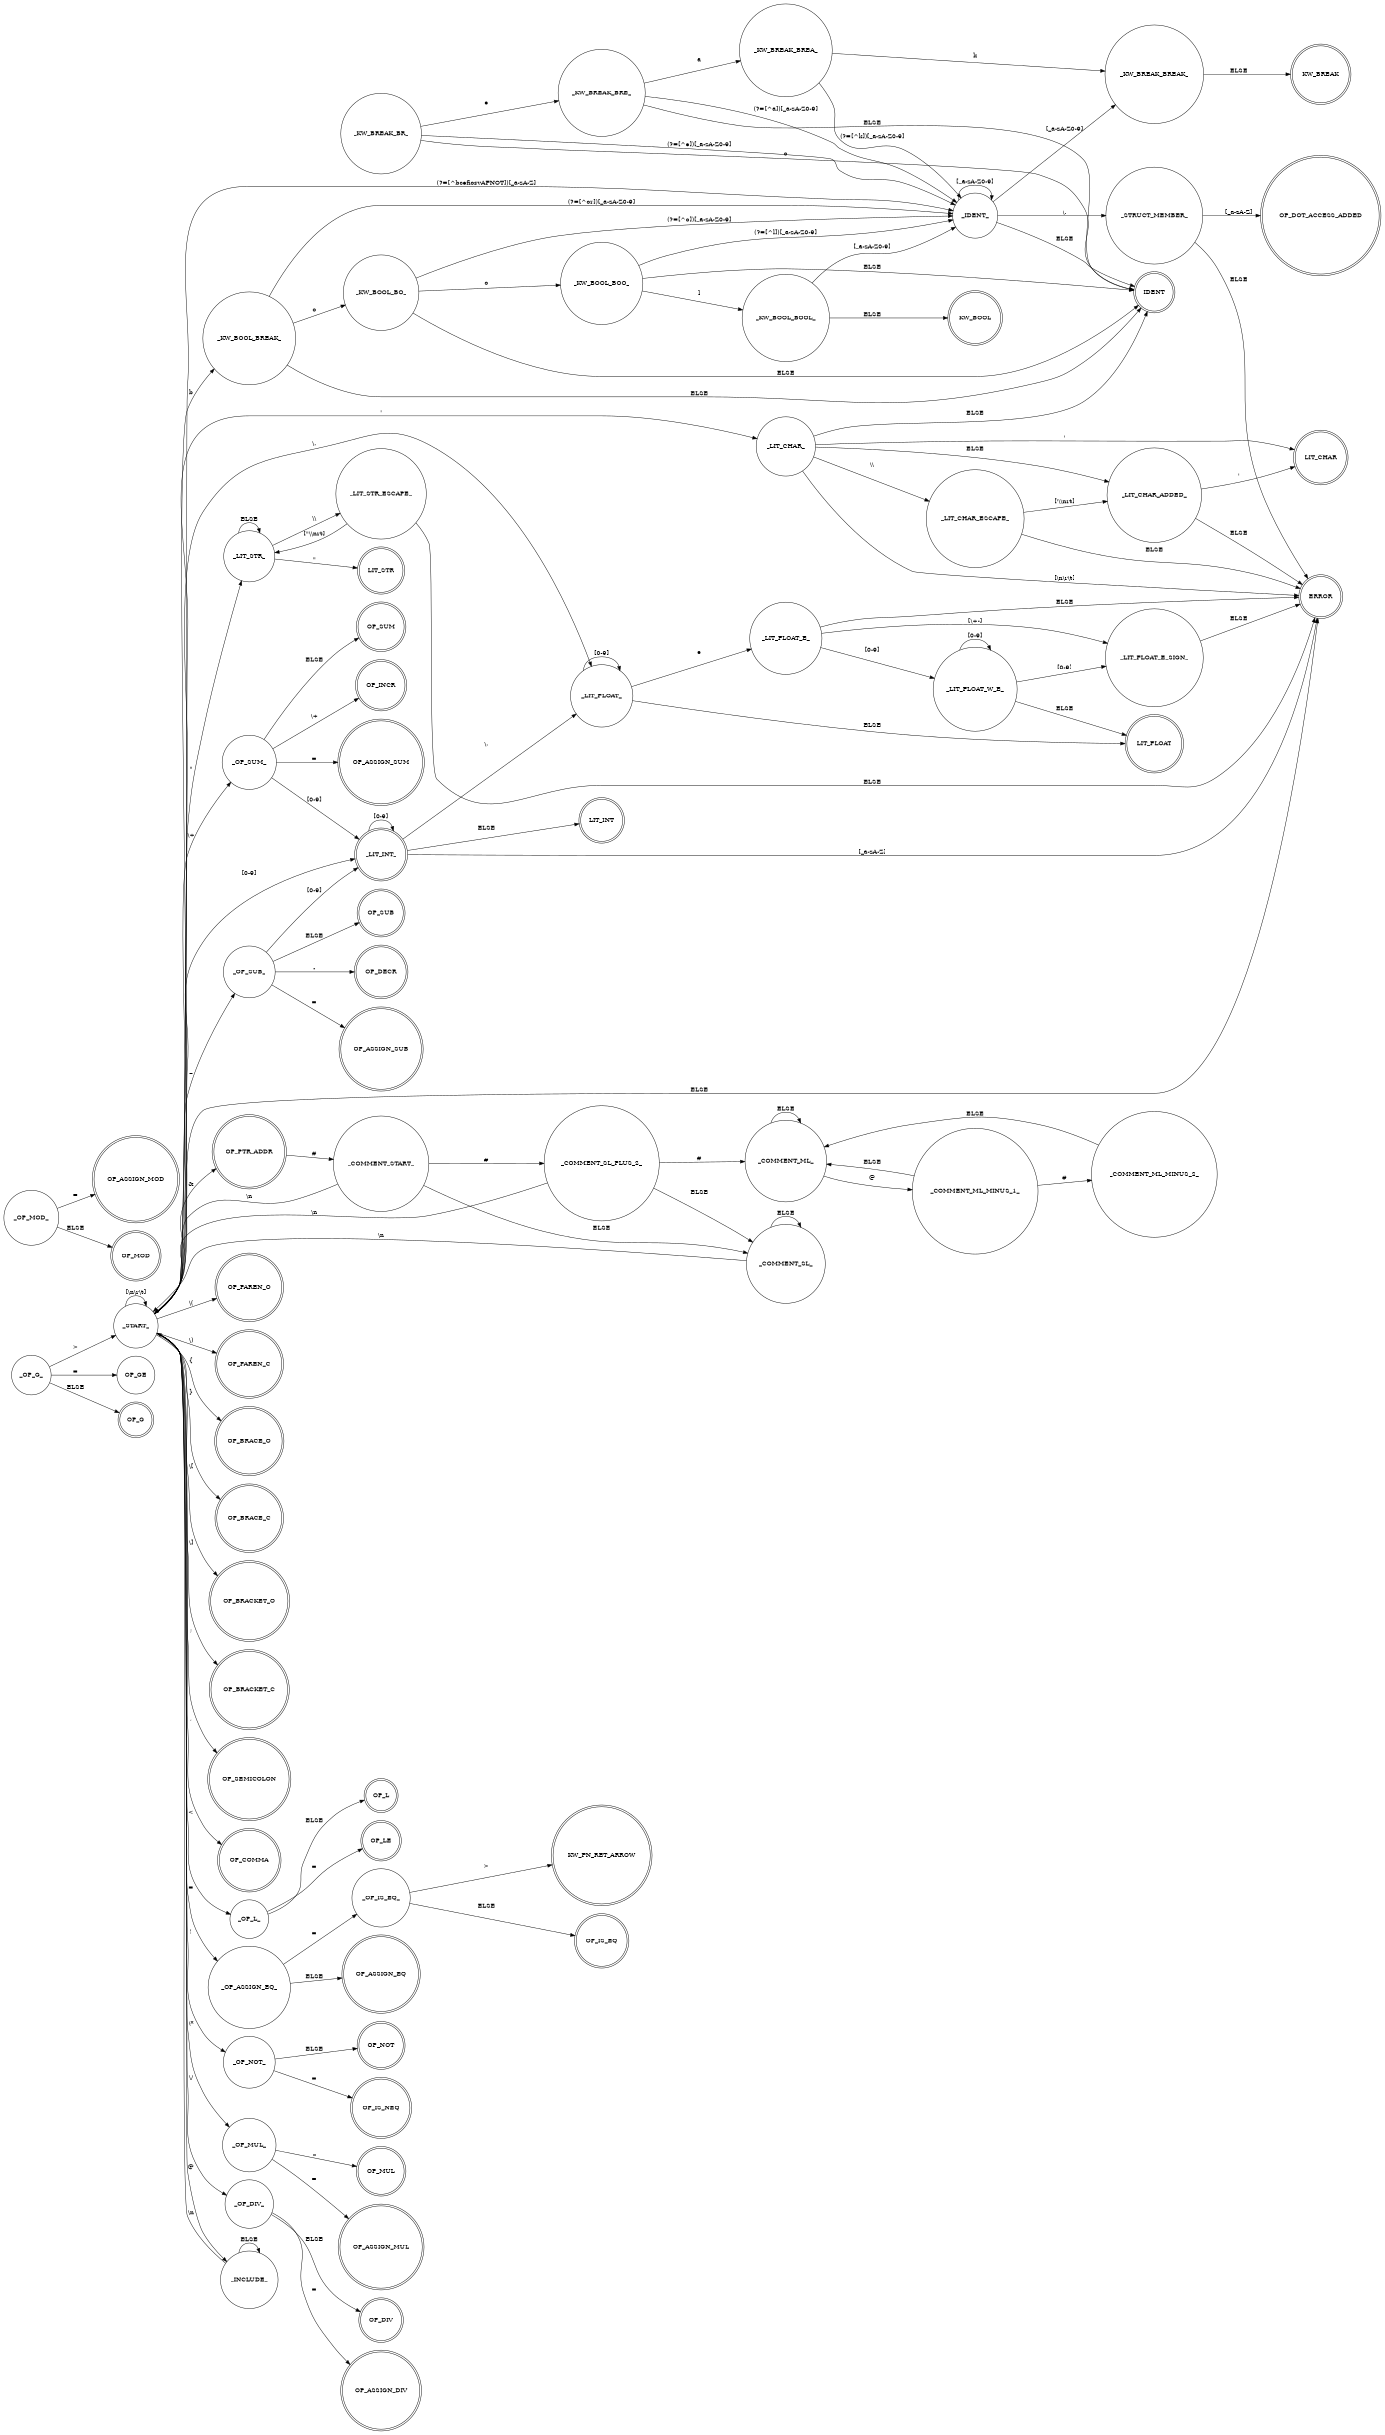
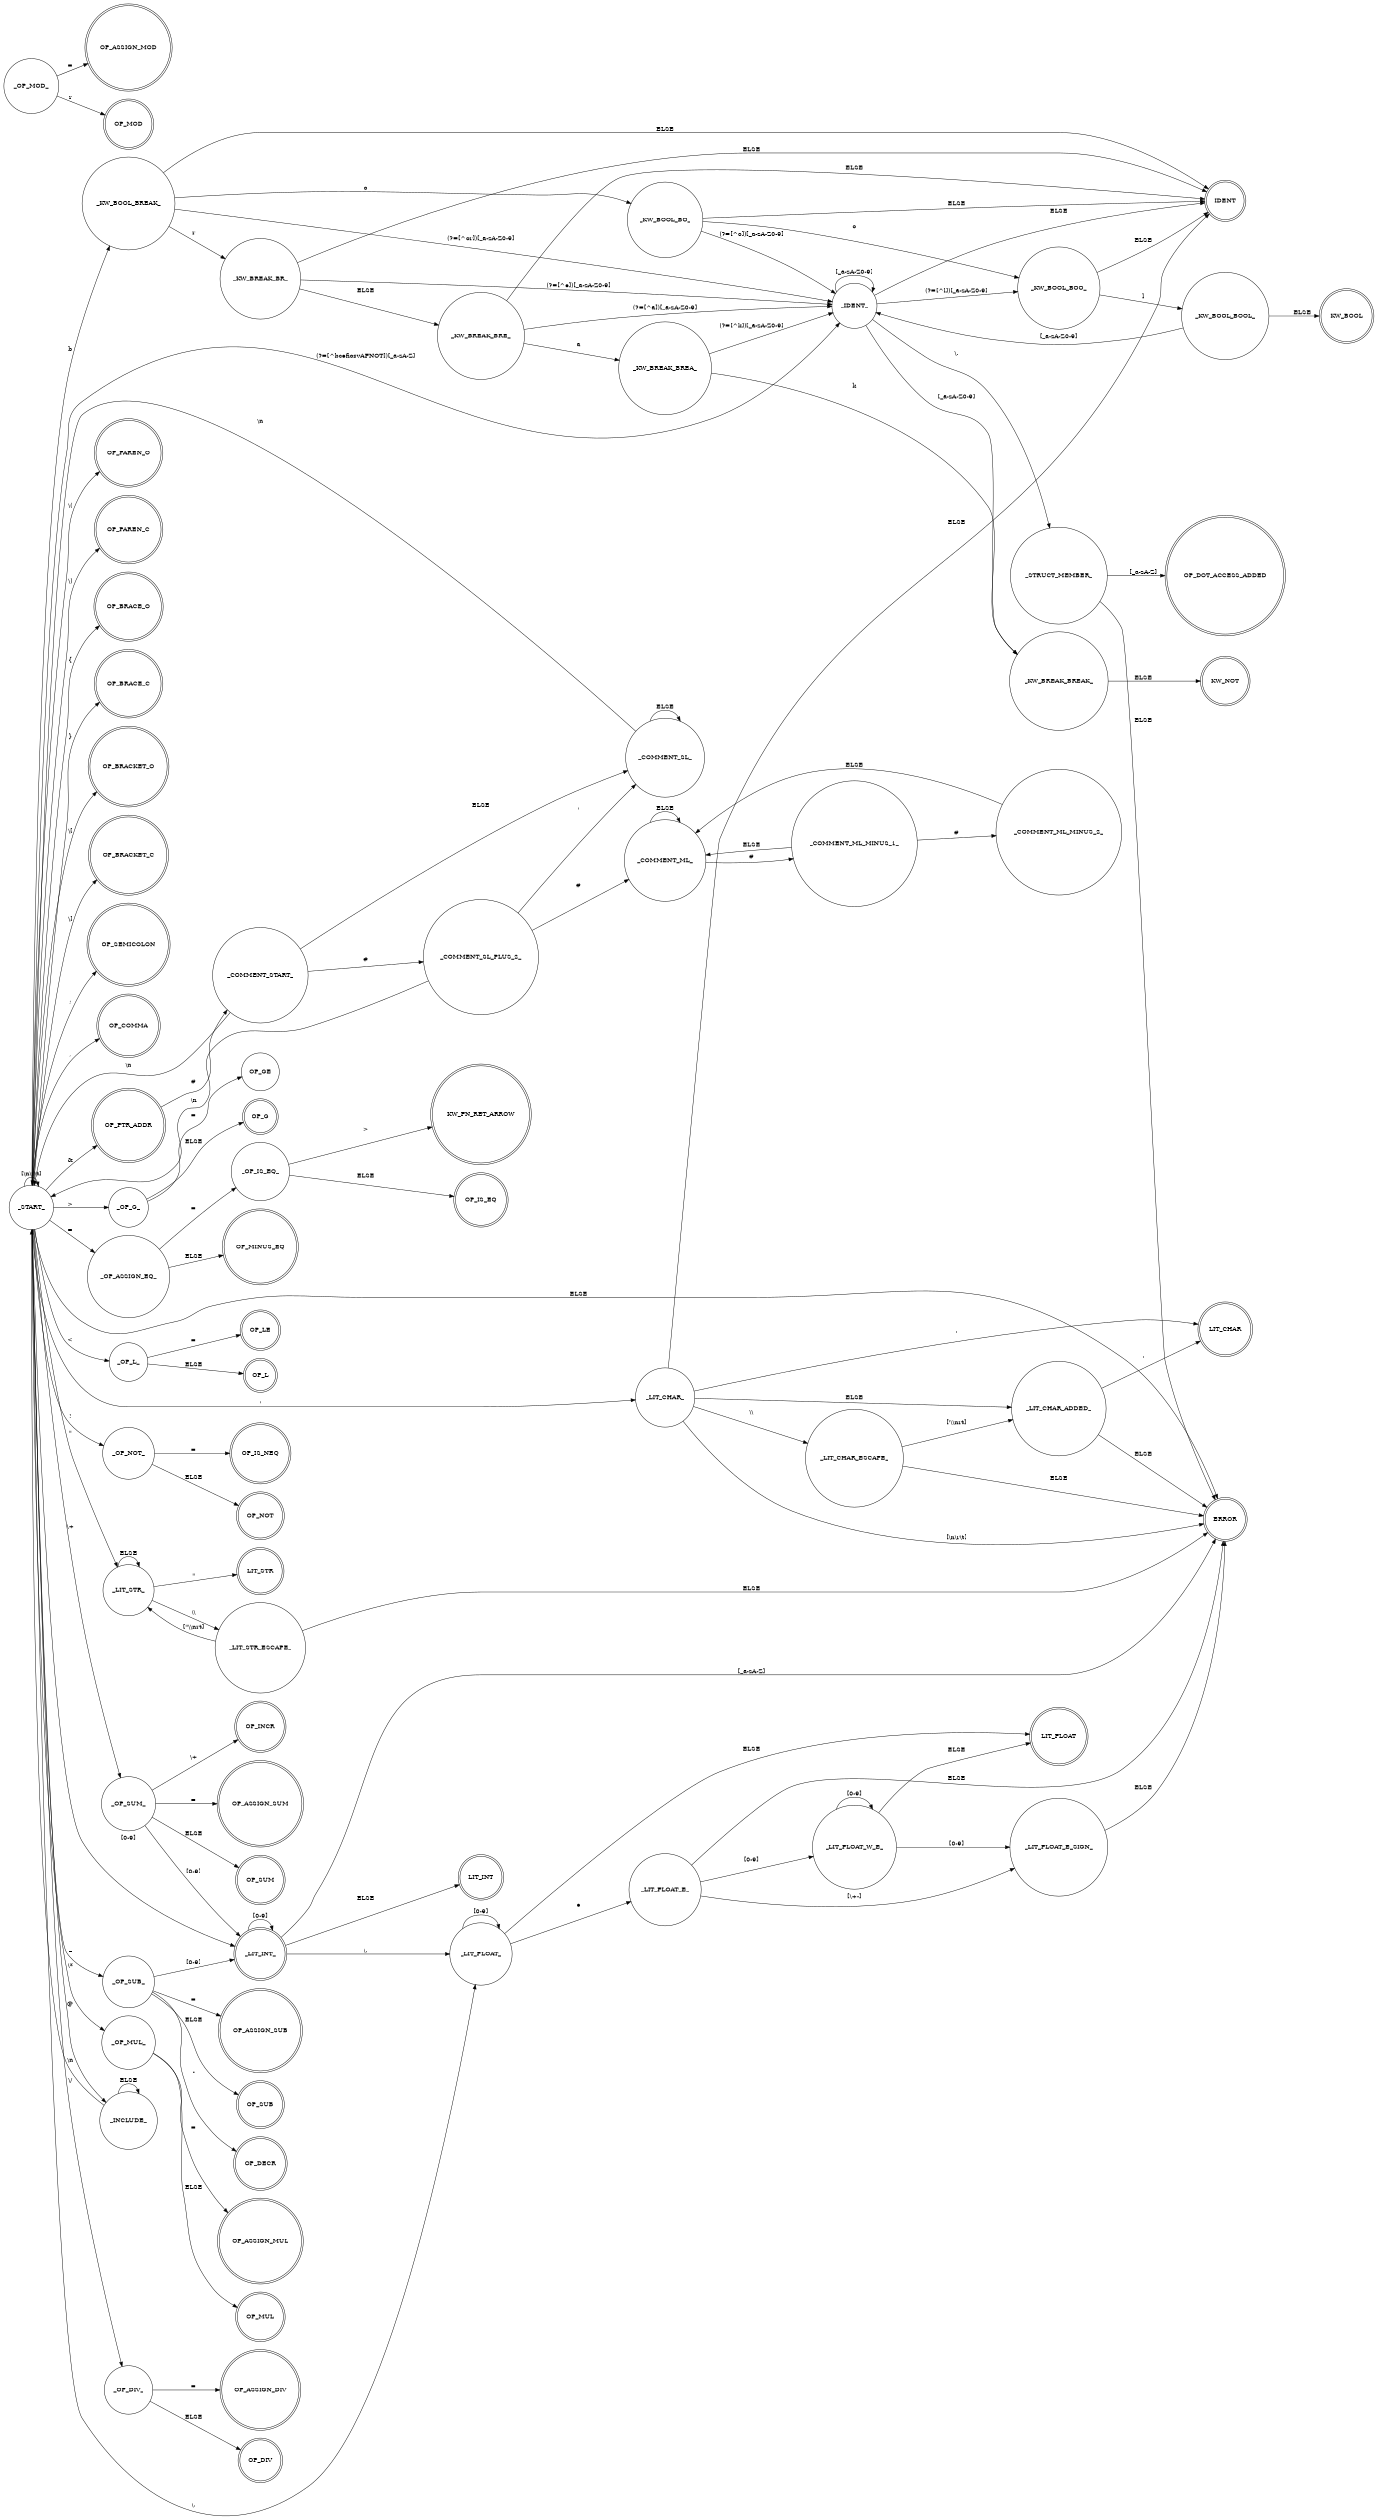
(1321, 74) -> (1225, 681)
(486, 103) -> (366, 291)
(786, 154) -> (752, 150)
(793, 237) -> (945, 298)
none -> (195, 242)
(872, 1177) -> (752, 857)
(699, 1192) -> (579, 810)
(76, 1228) -> (70, 97)
(81, 1352) -> (79, 1207)
(381, 1974) -> (260, 1247)
(314, 2153) -> (194, 2187)
